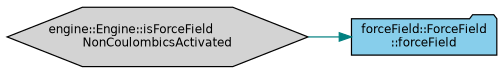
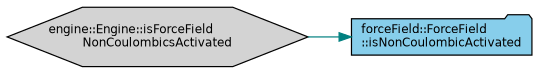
(424, 37) -> (442, 37)
